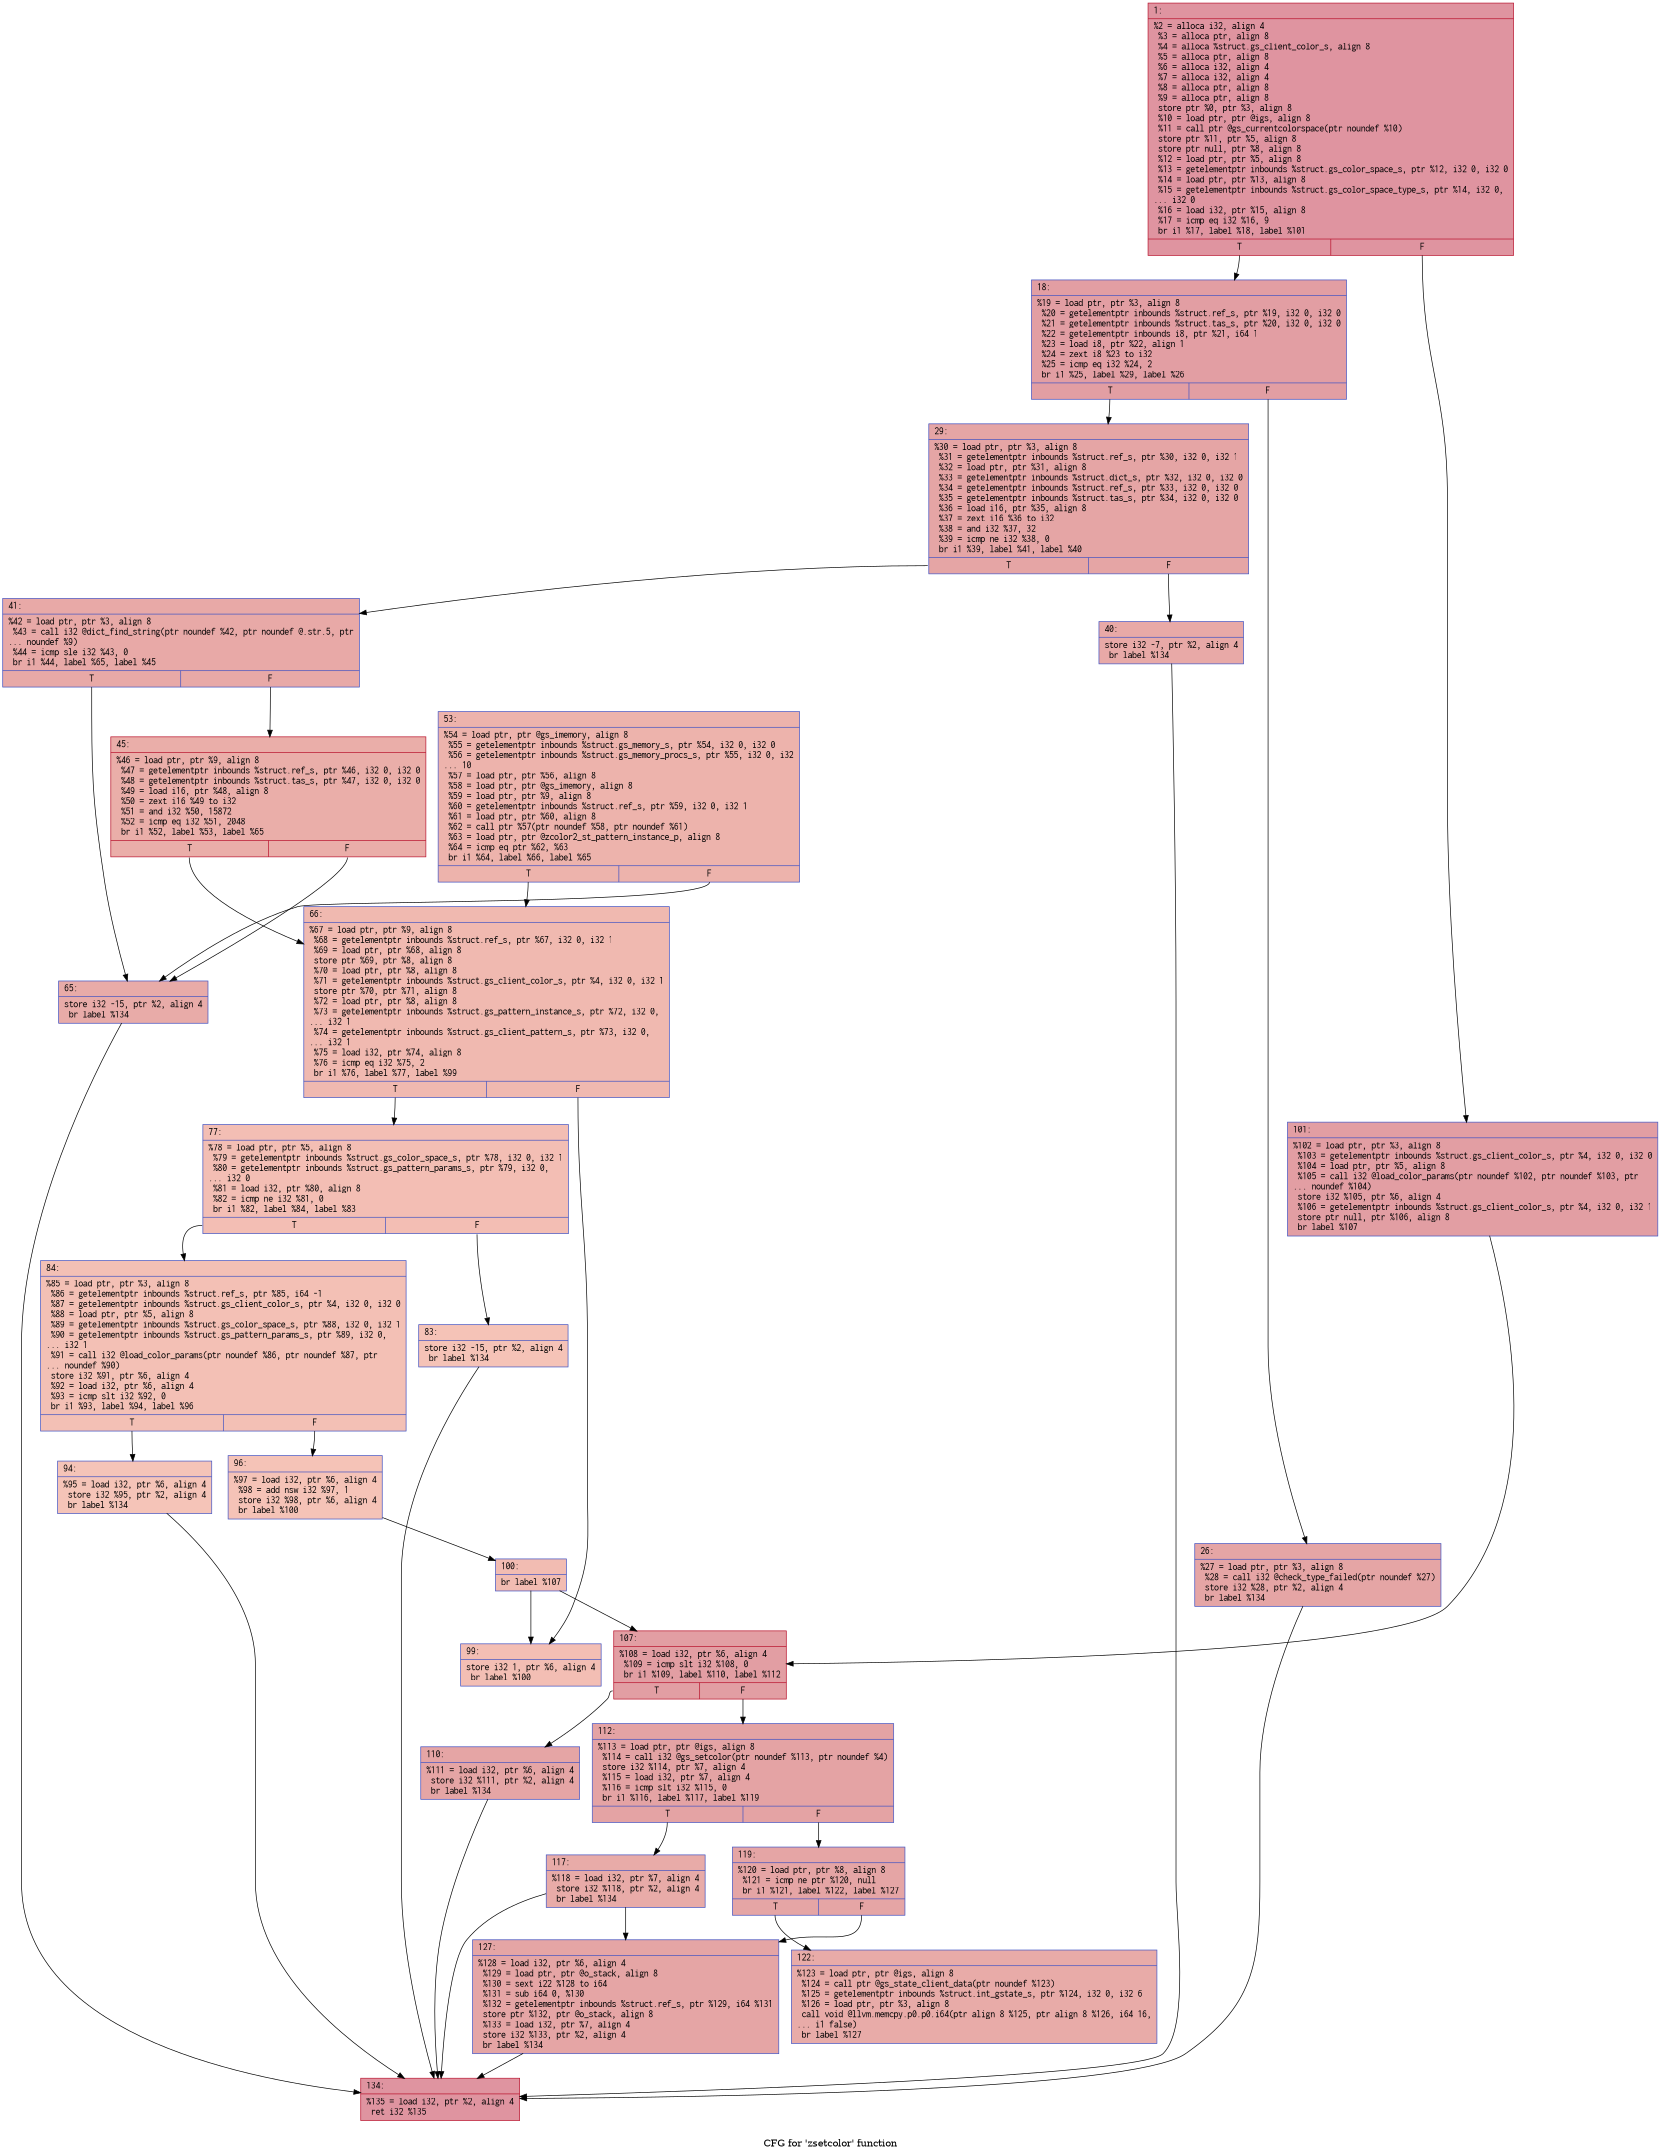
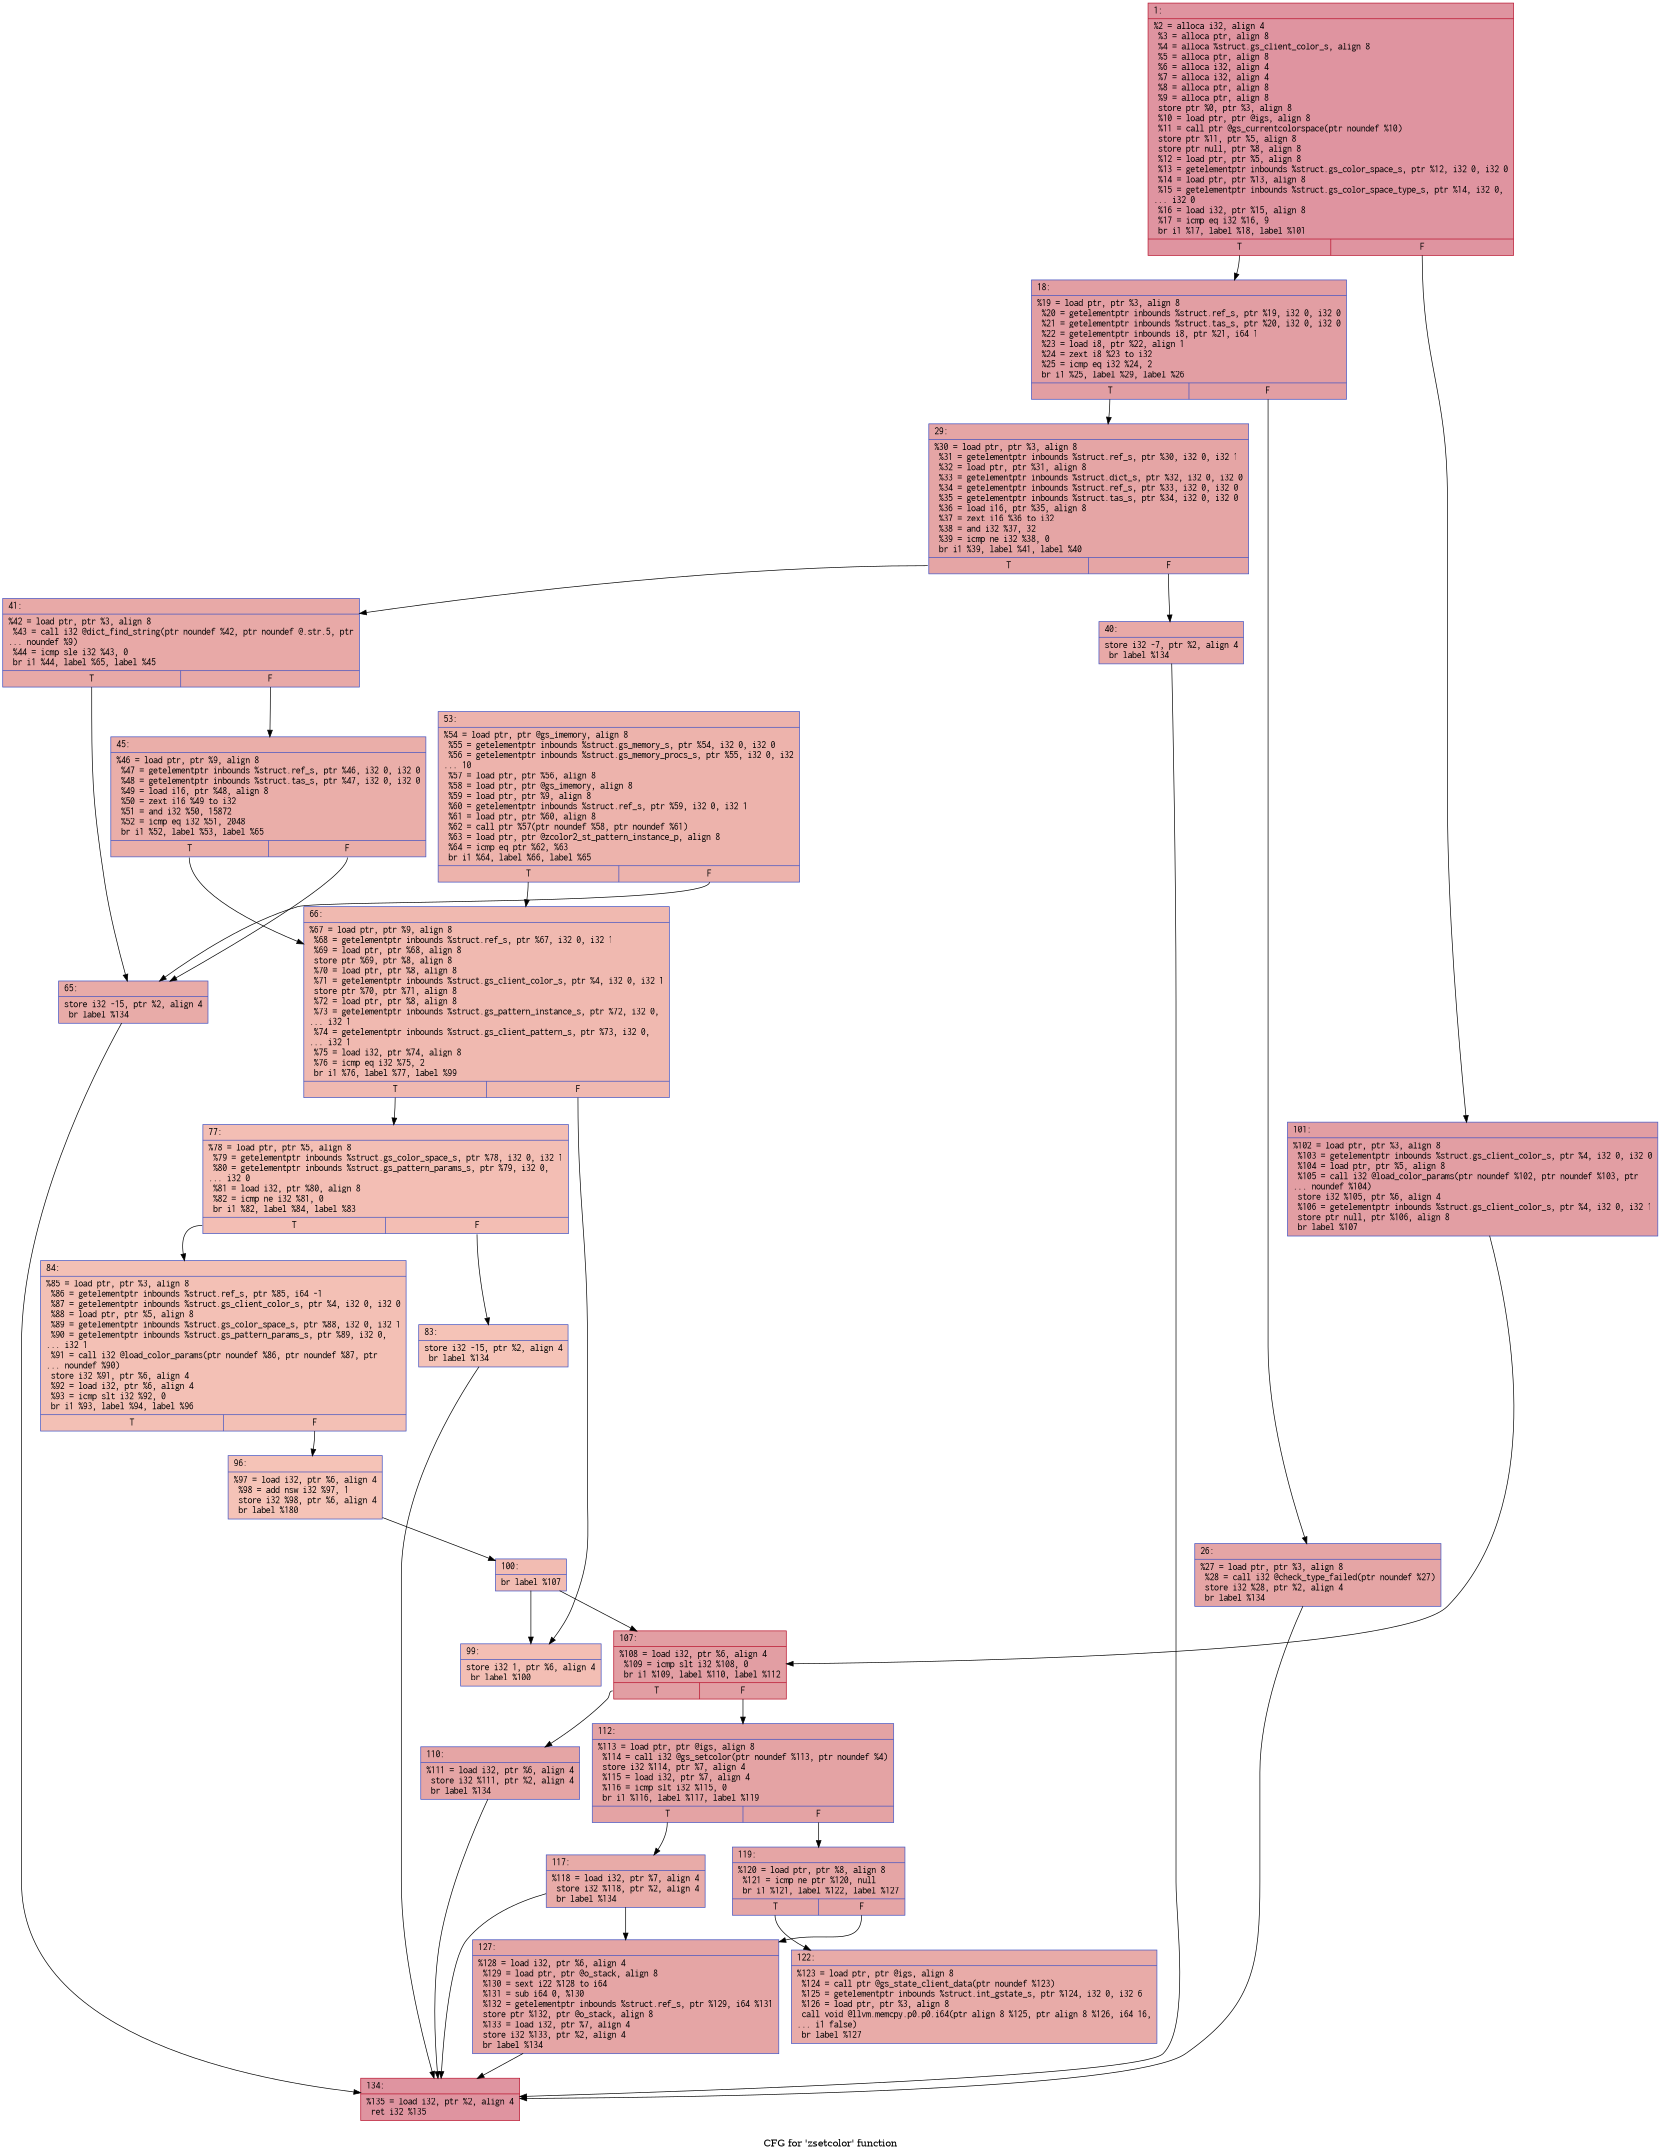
(268, 797) -> (268, 797)
(135, 1487) -> none
(266, 1511) -> (266, 1511)
